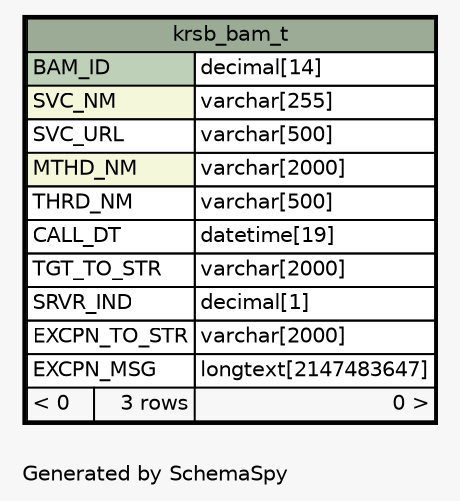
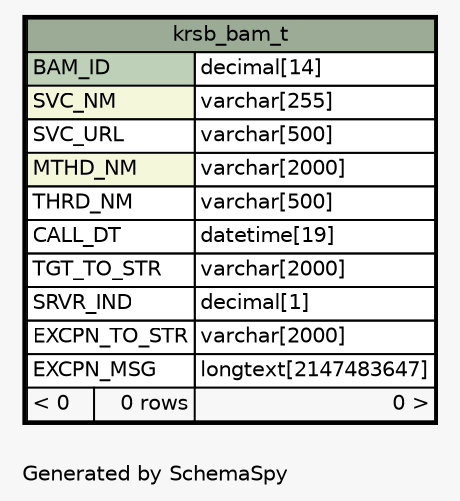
(155, 404) -> (155, 404)
